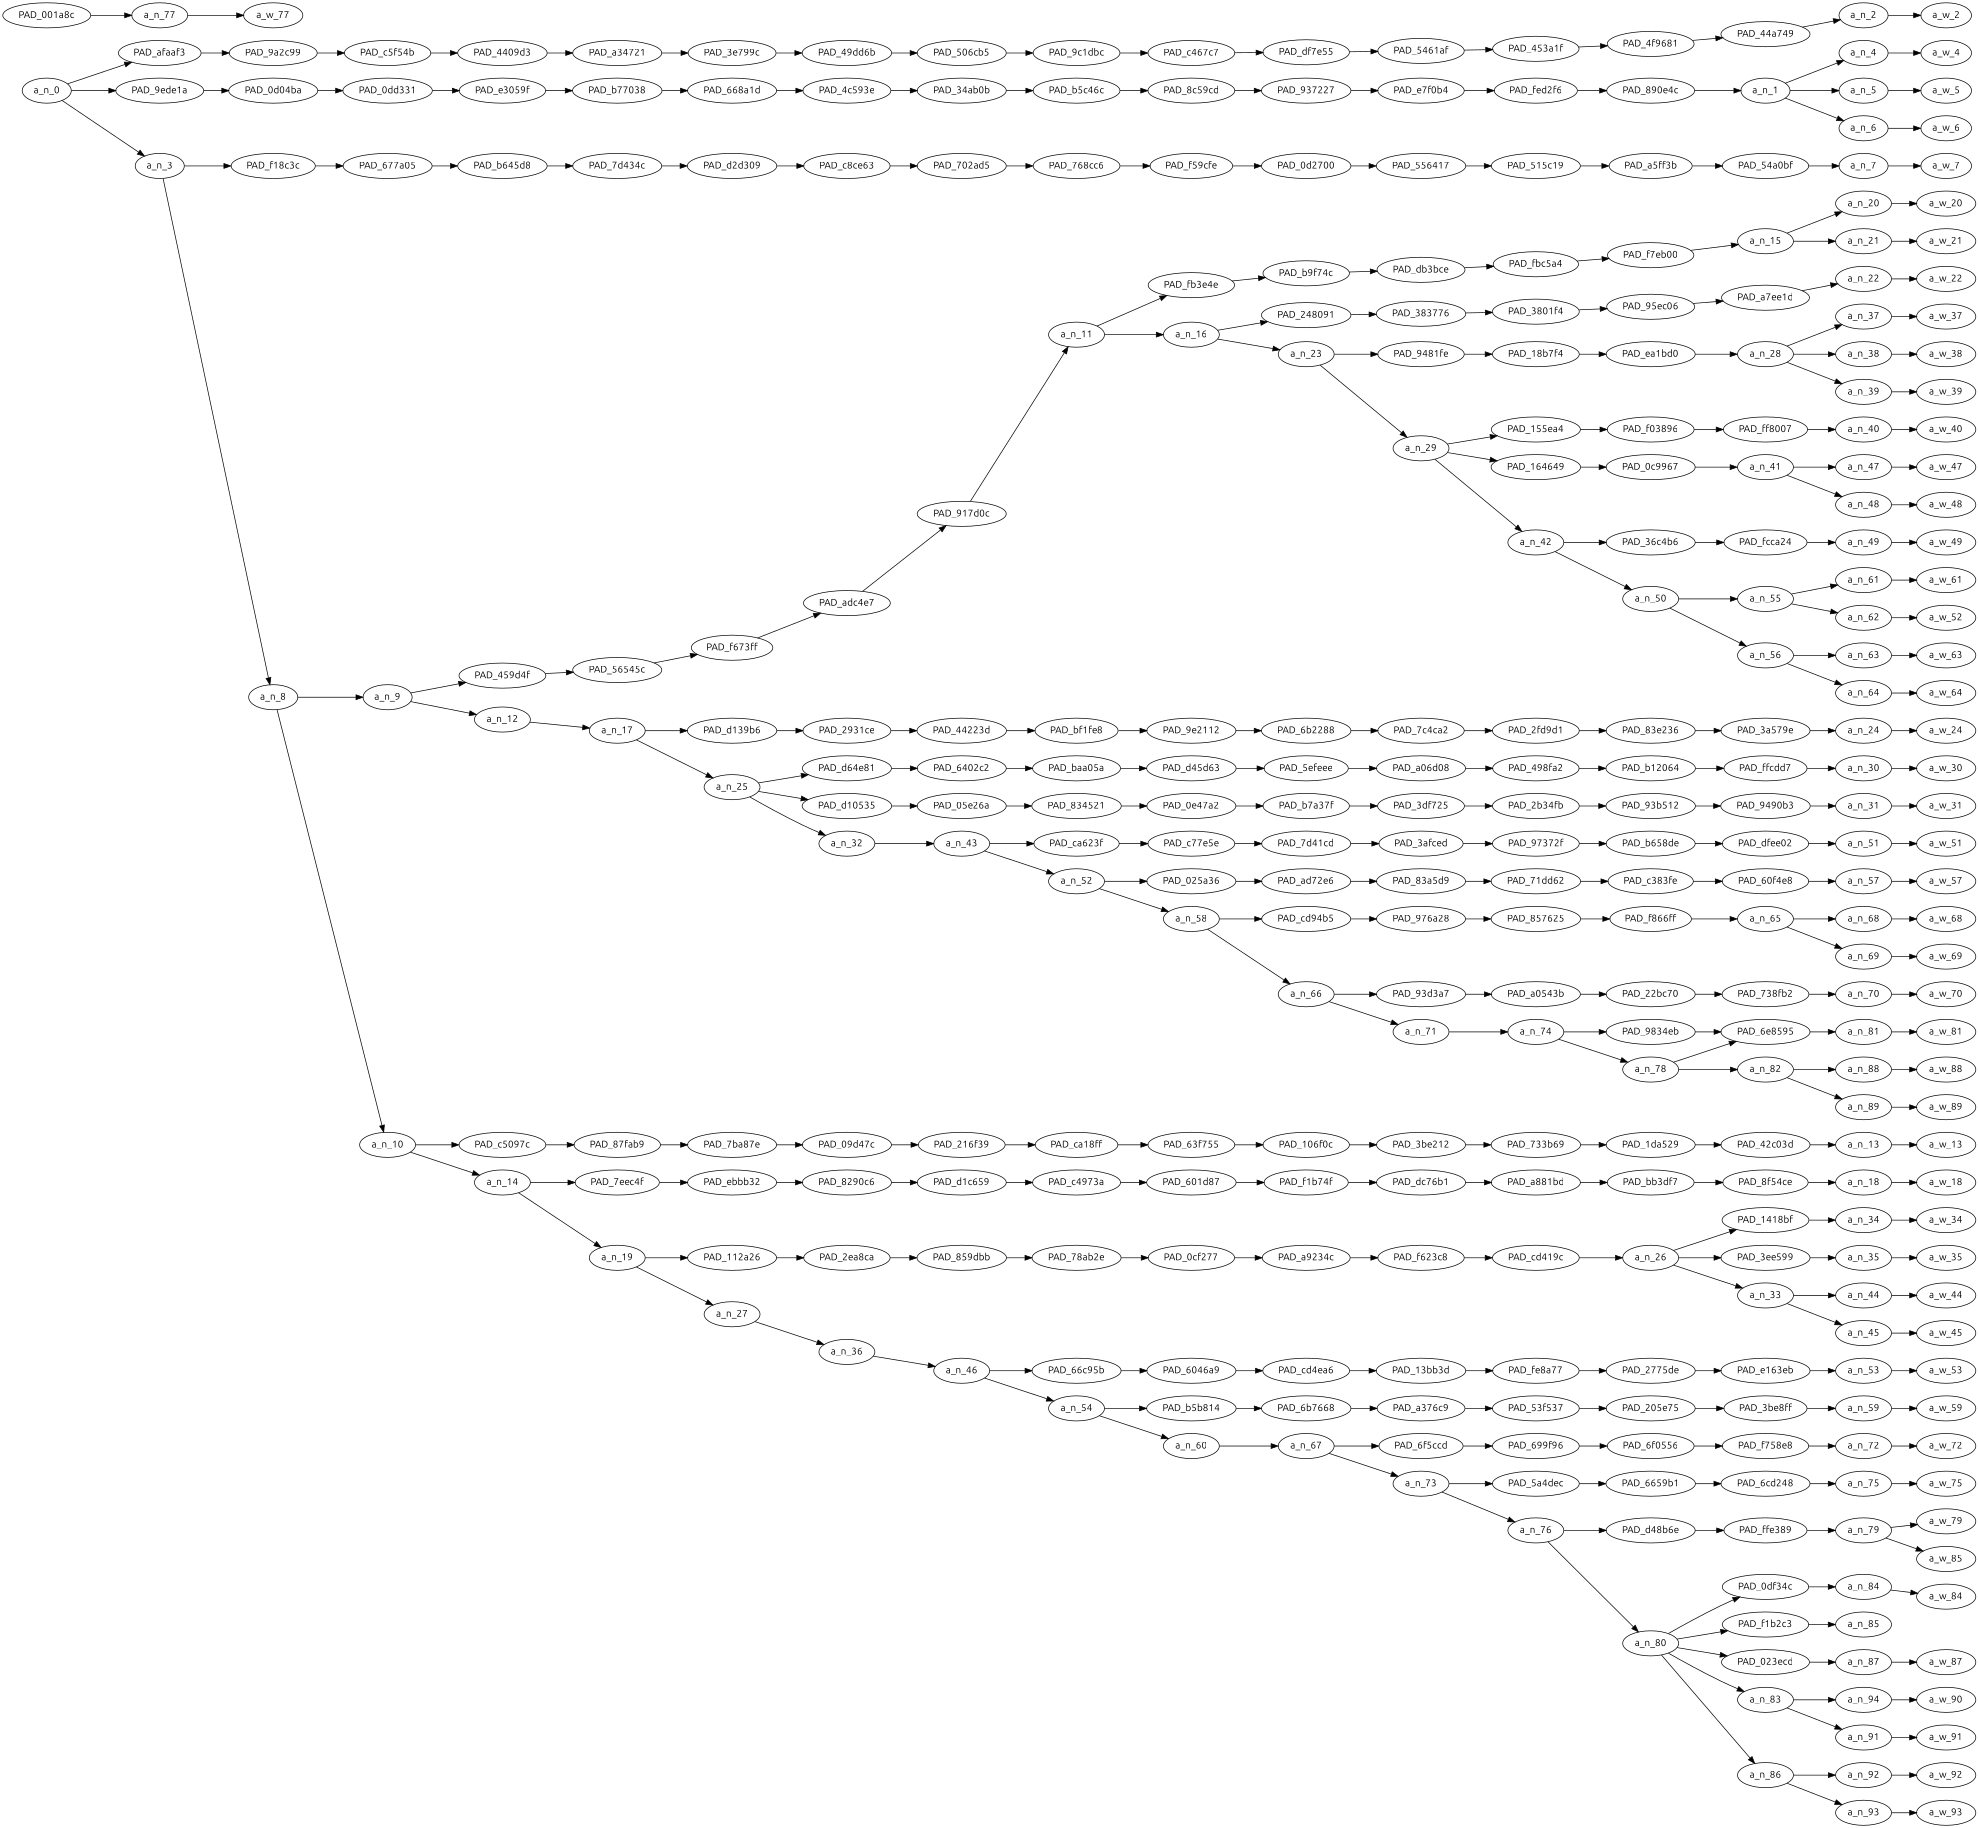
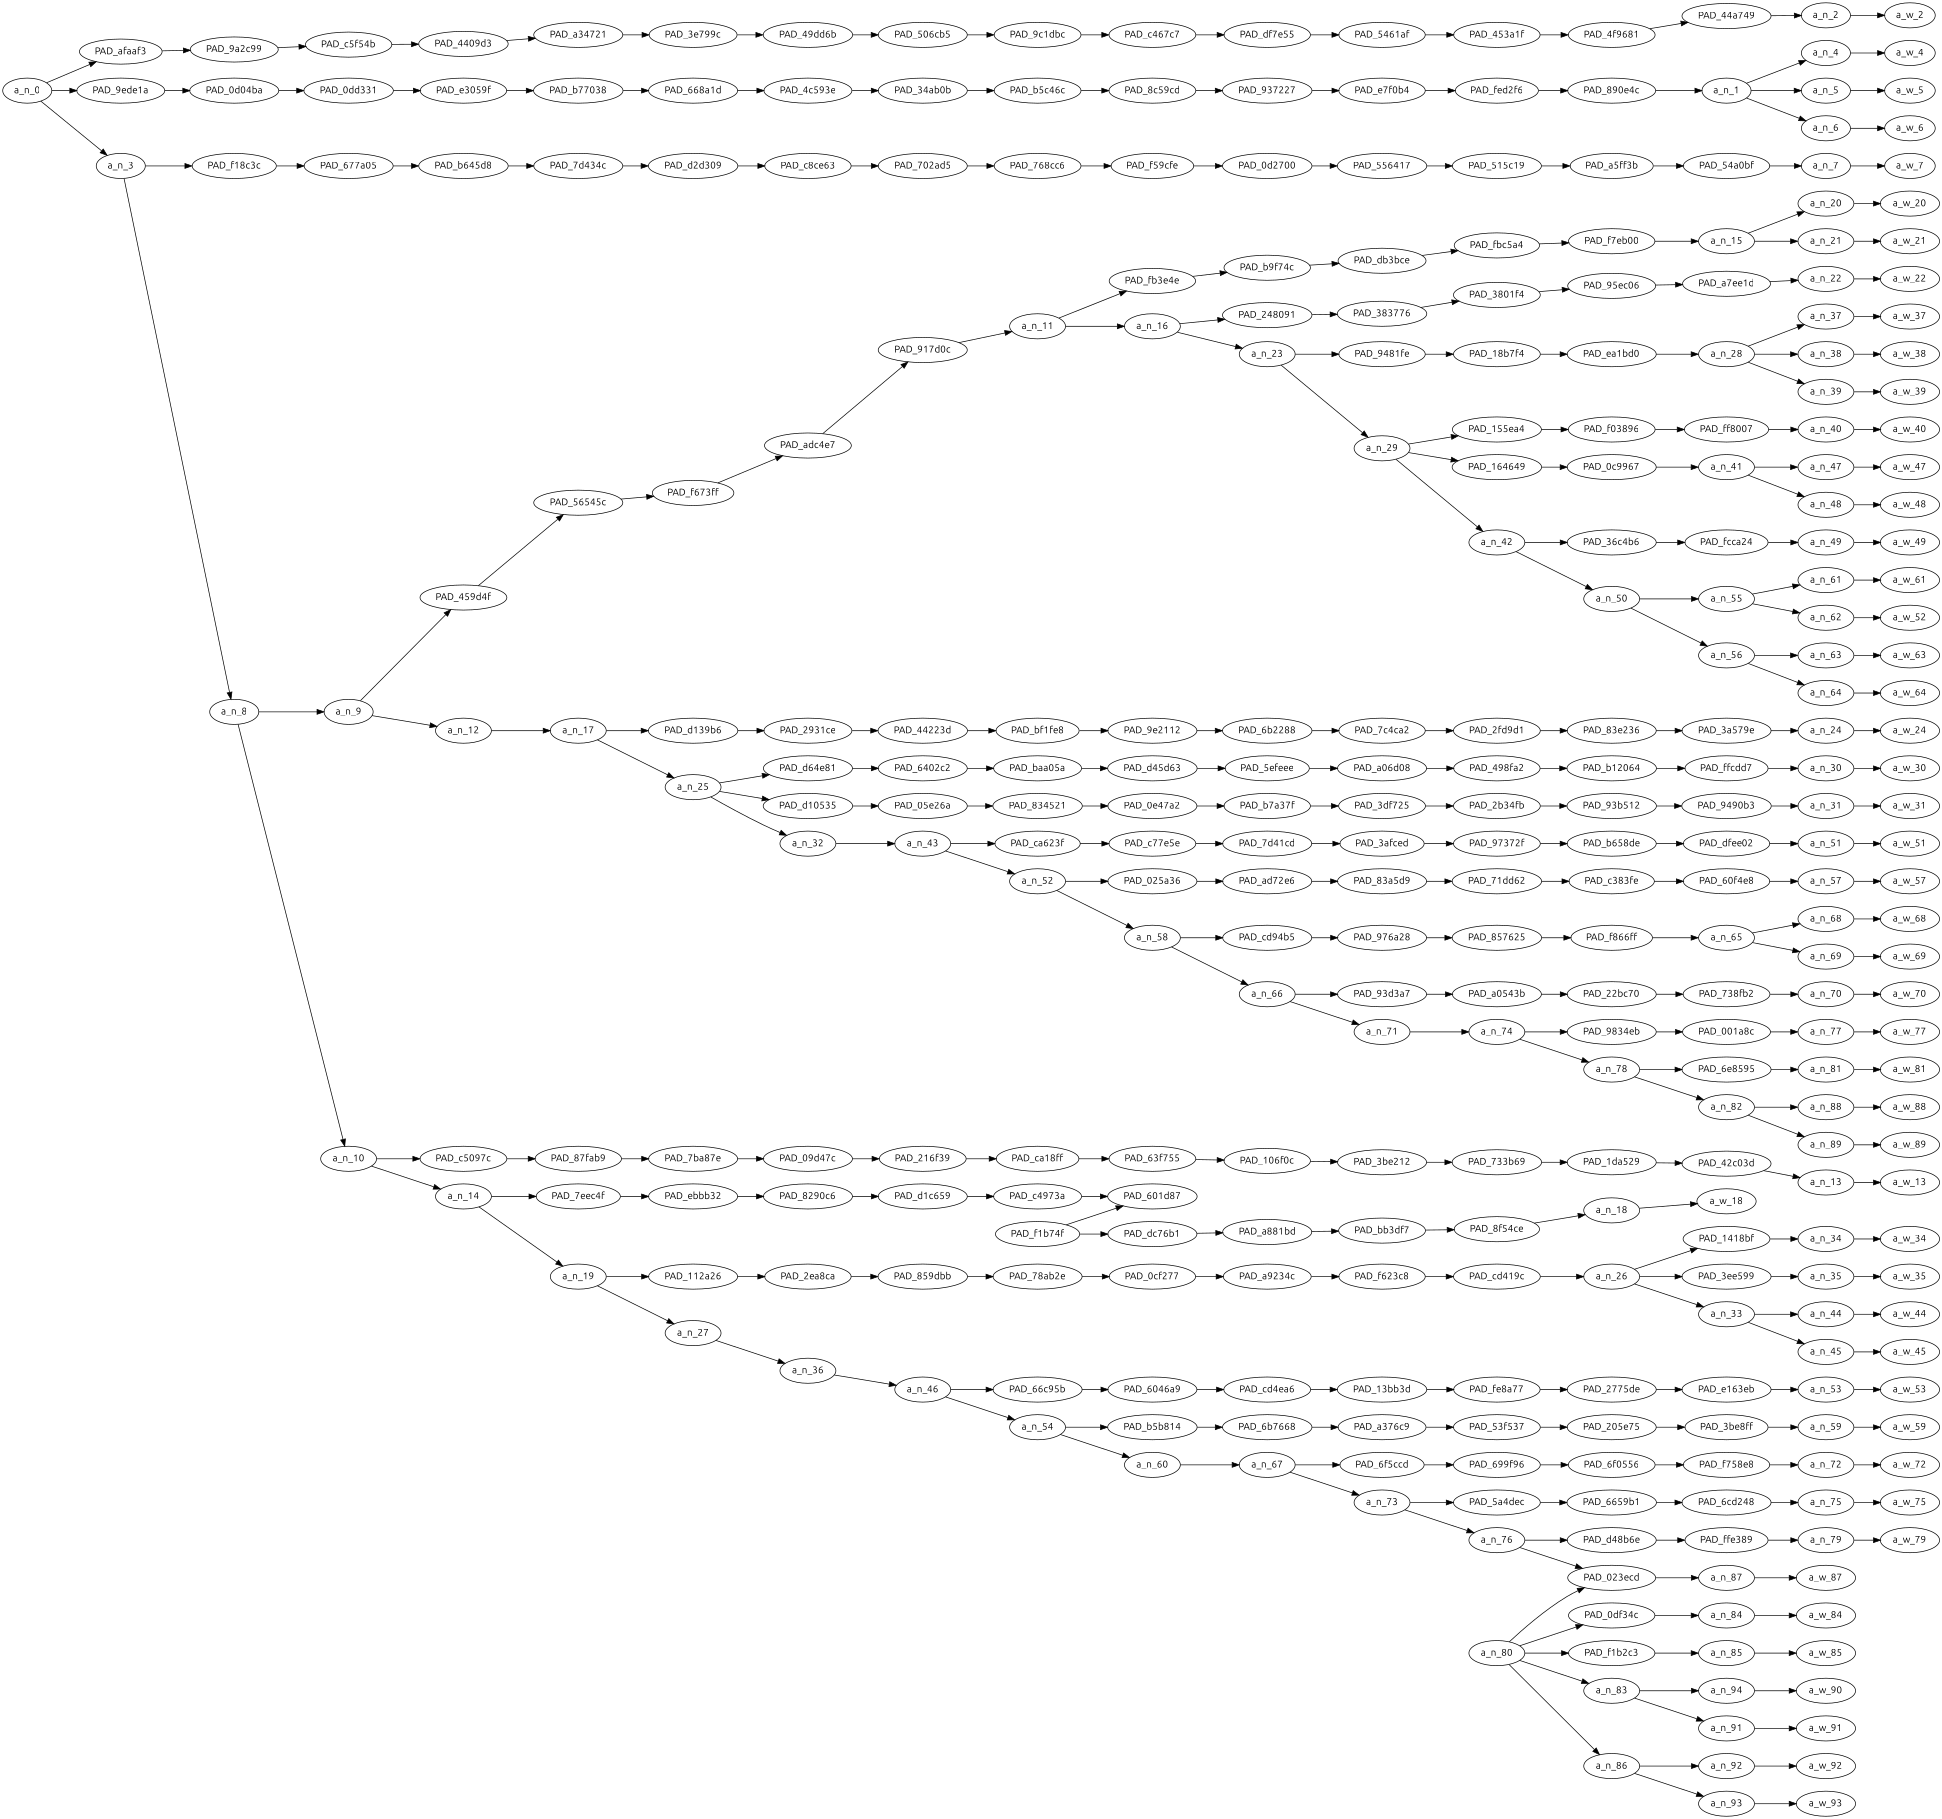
(1705, 1032) -> (1666, 1032)
(1247, 1182) -> (1091, 1216)
(1901, 1543) -> (1772, 1653)
(1591, 1584) -> (1548, 1557)
